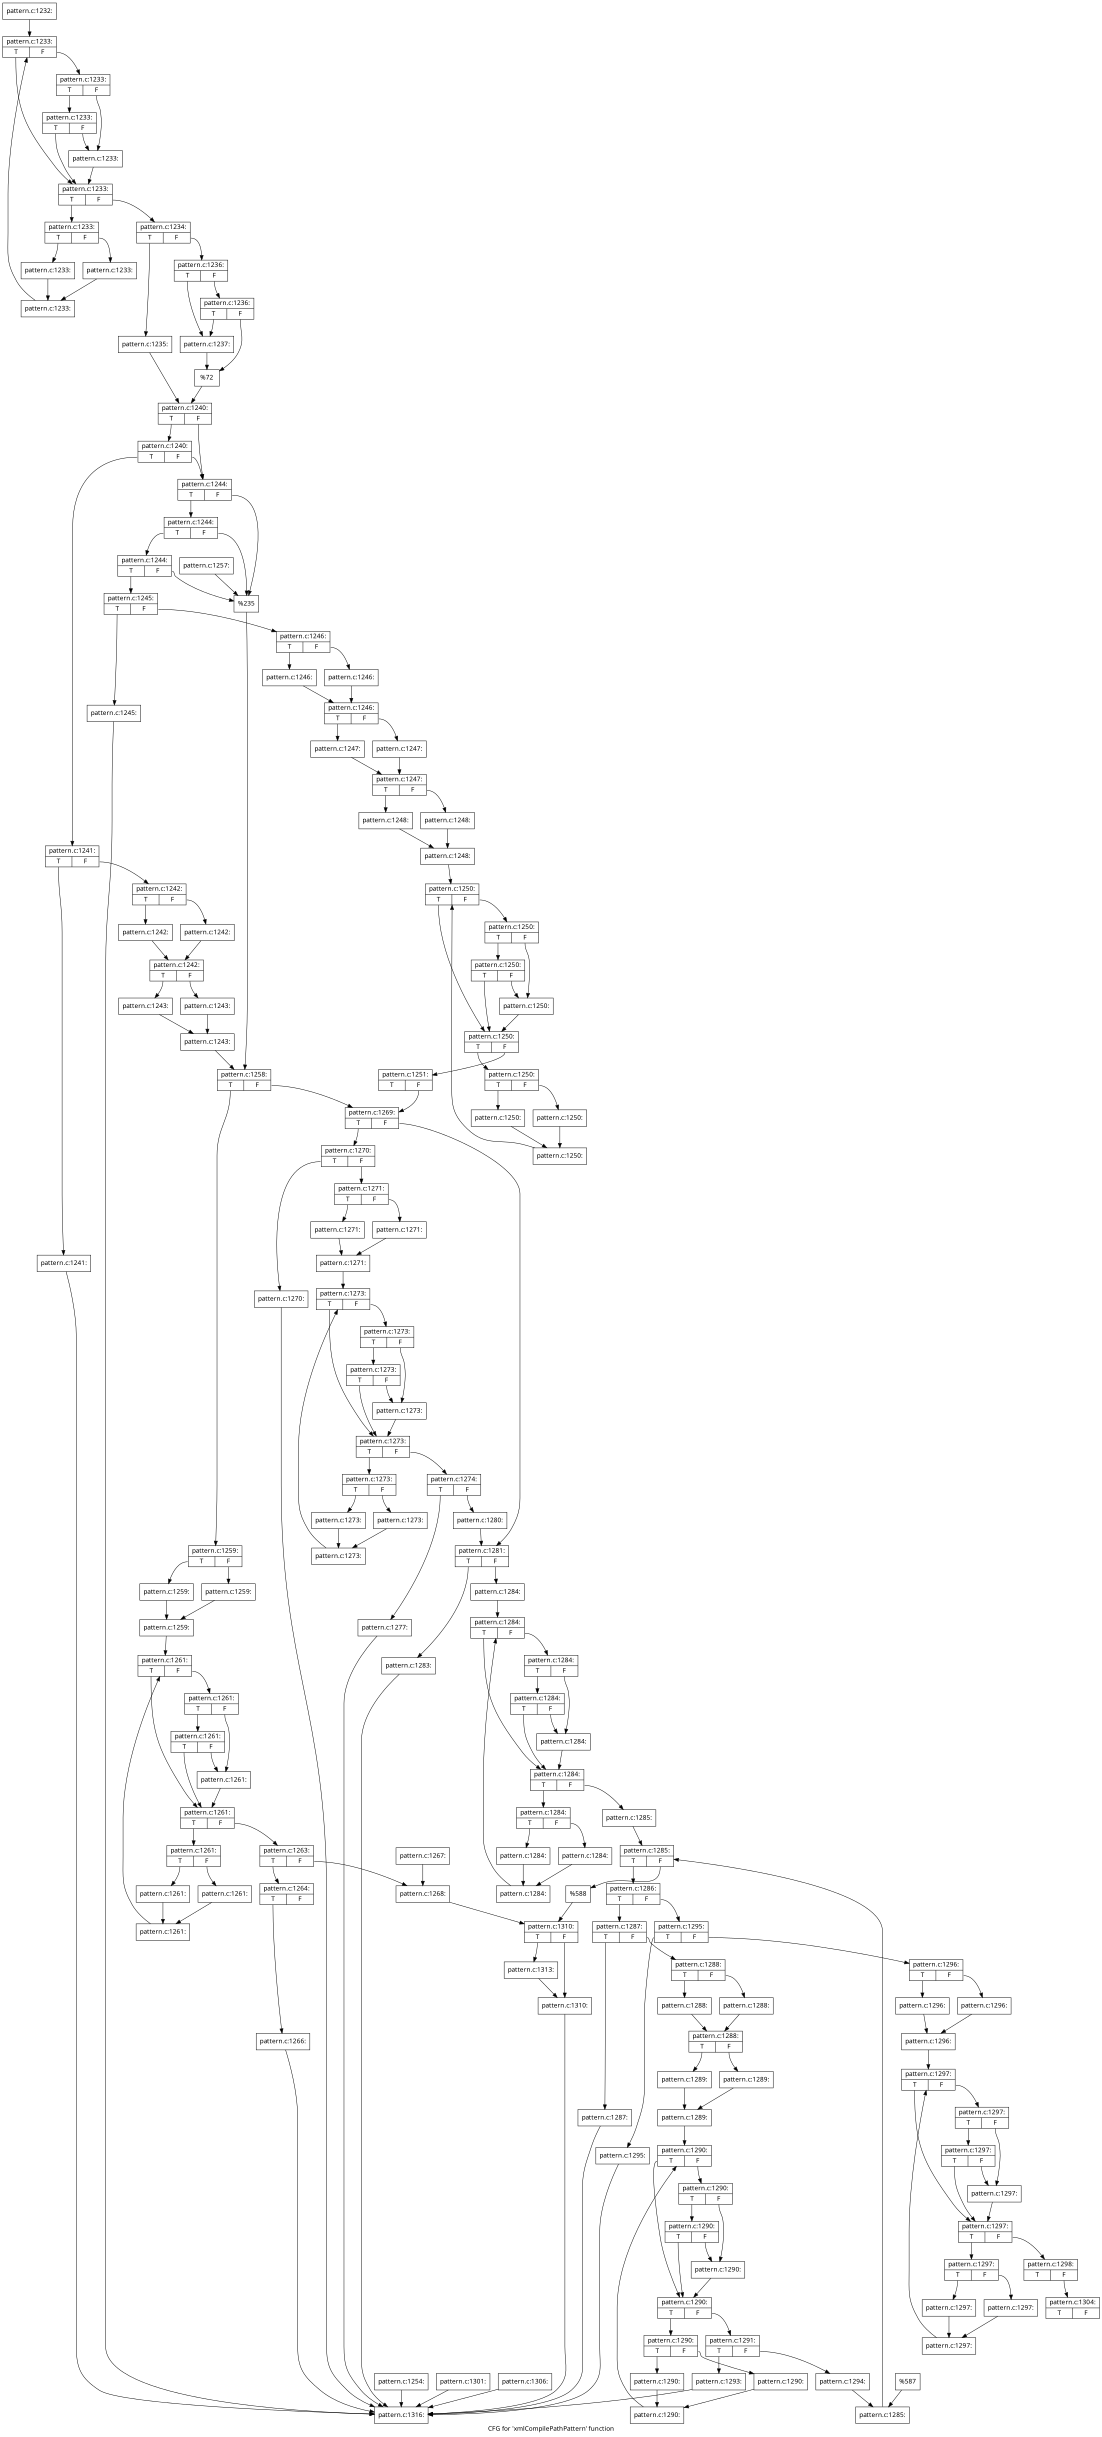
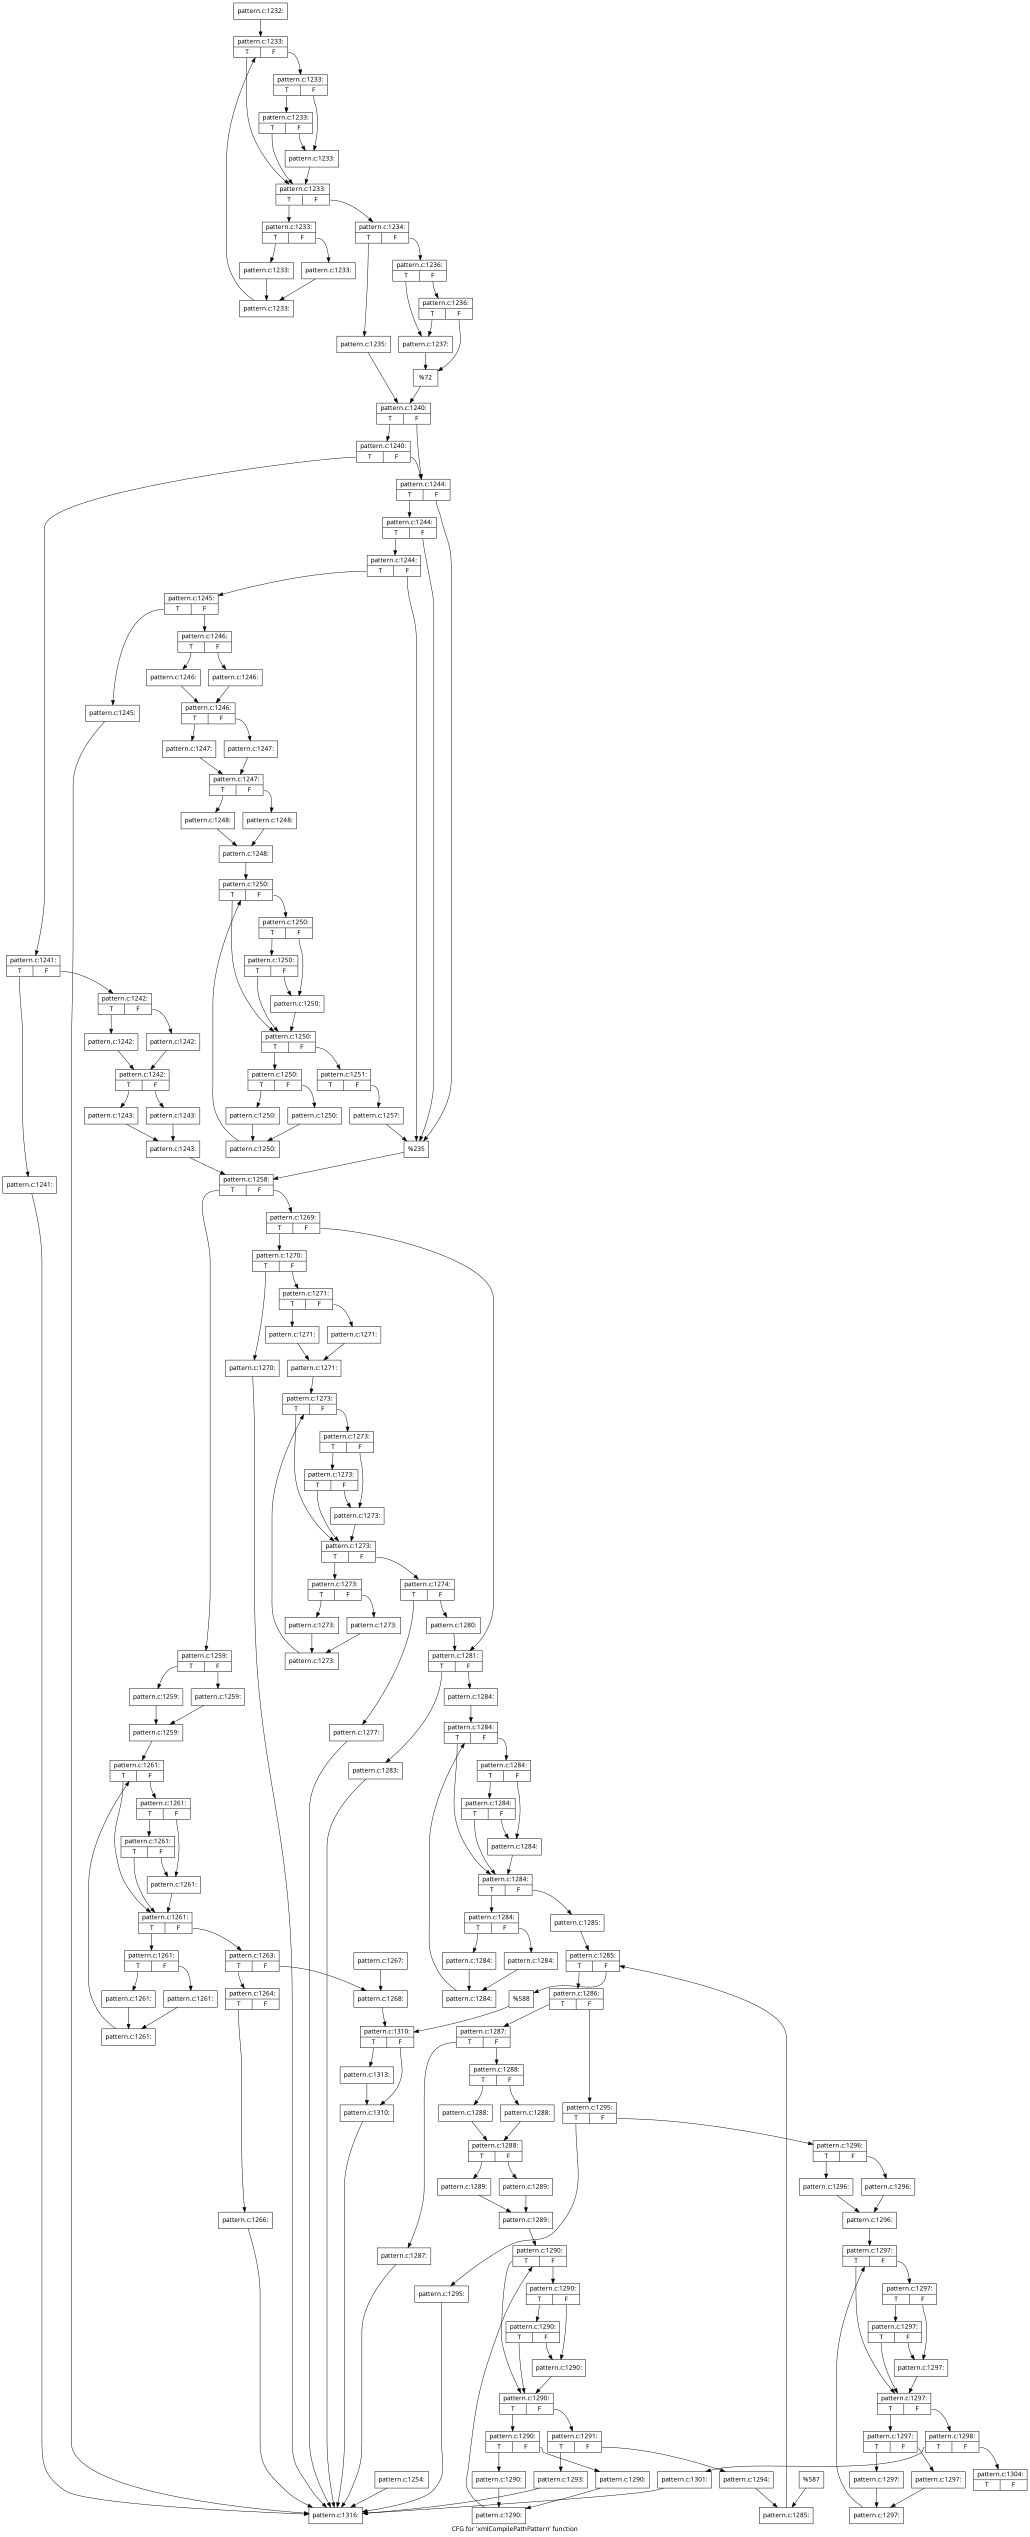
(414, 1103) -> (379, 1092)
(525, 2382) -> none
none -> (820, 2466)
